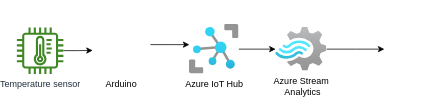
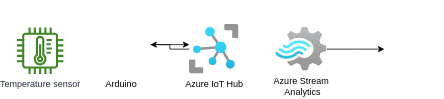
(269, 49) -> (178, 49)
(75, 51) -> none
